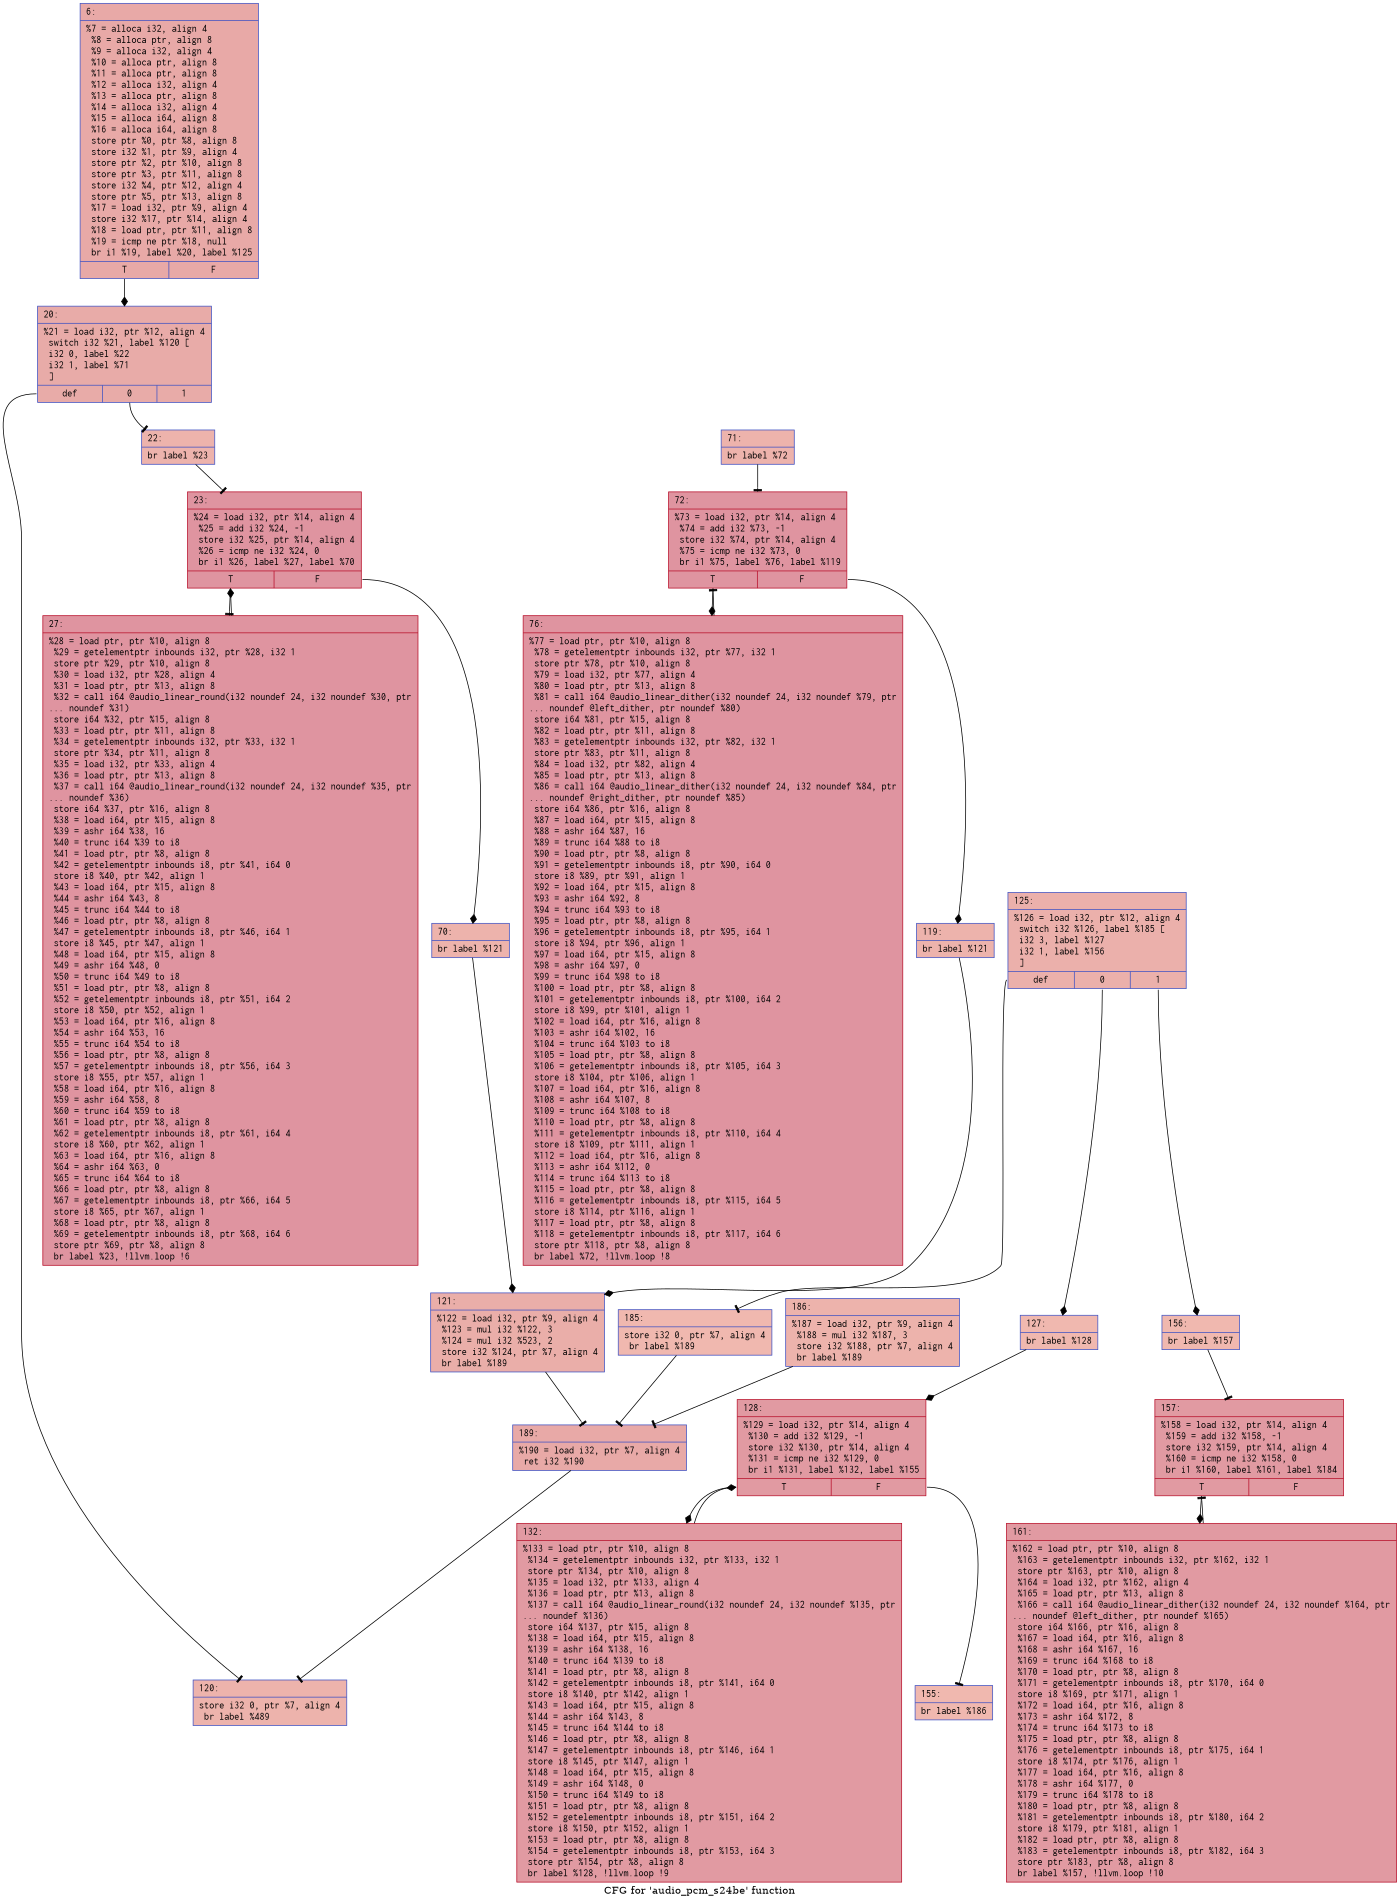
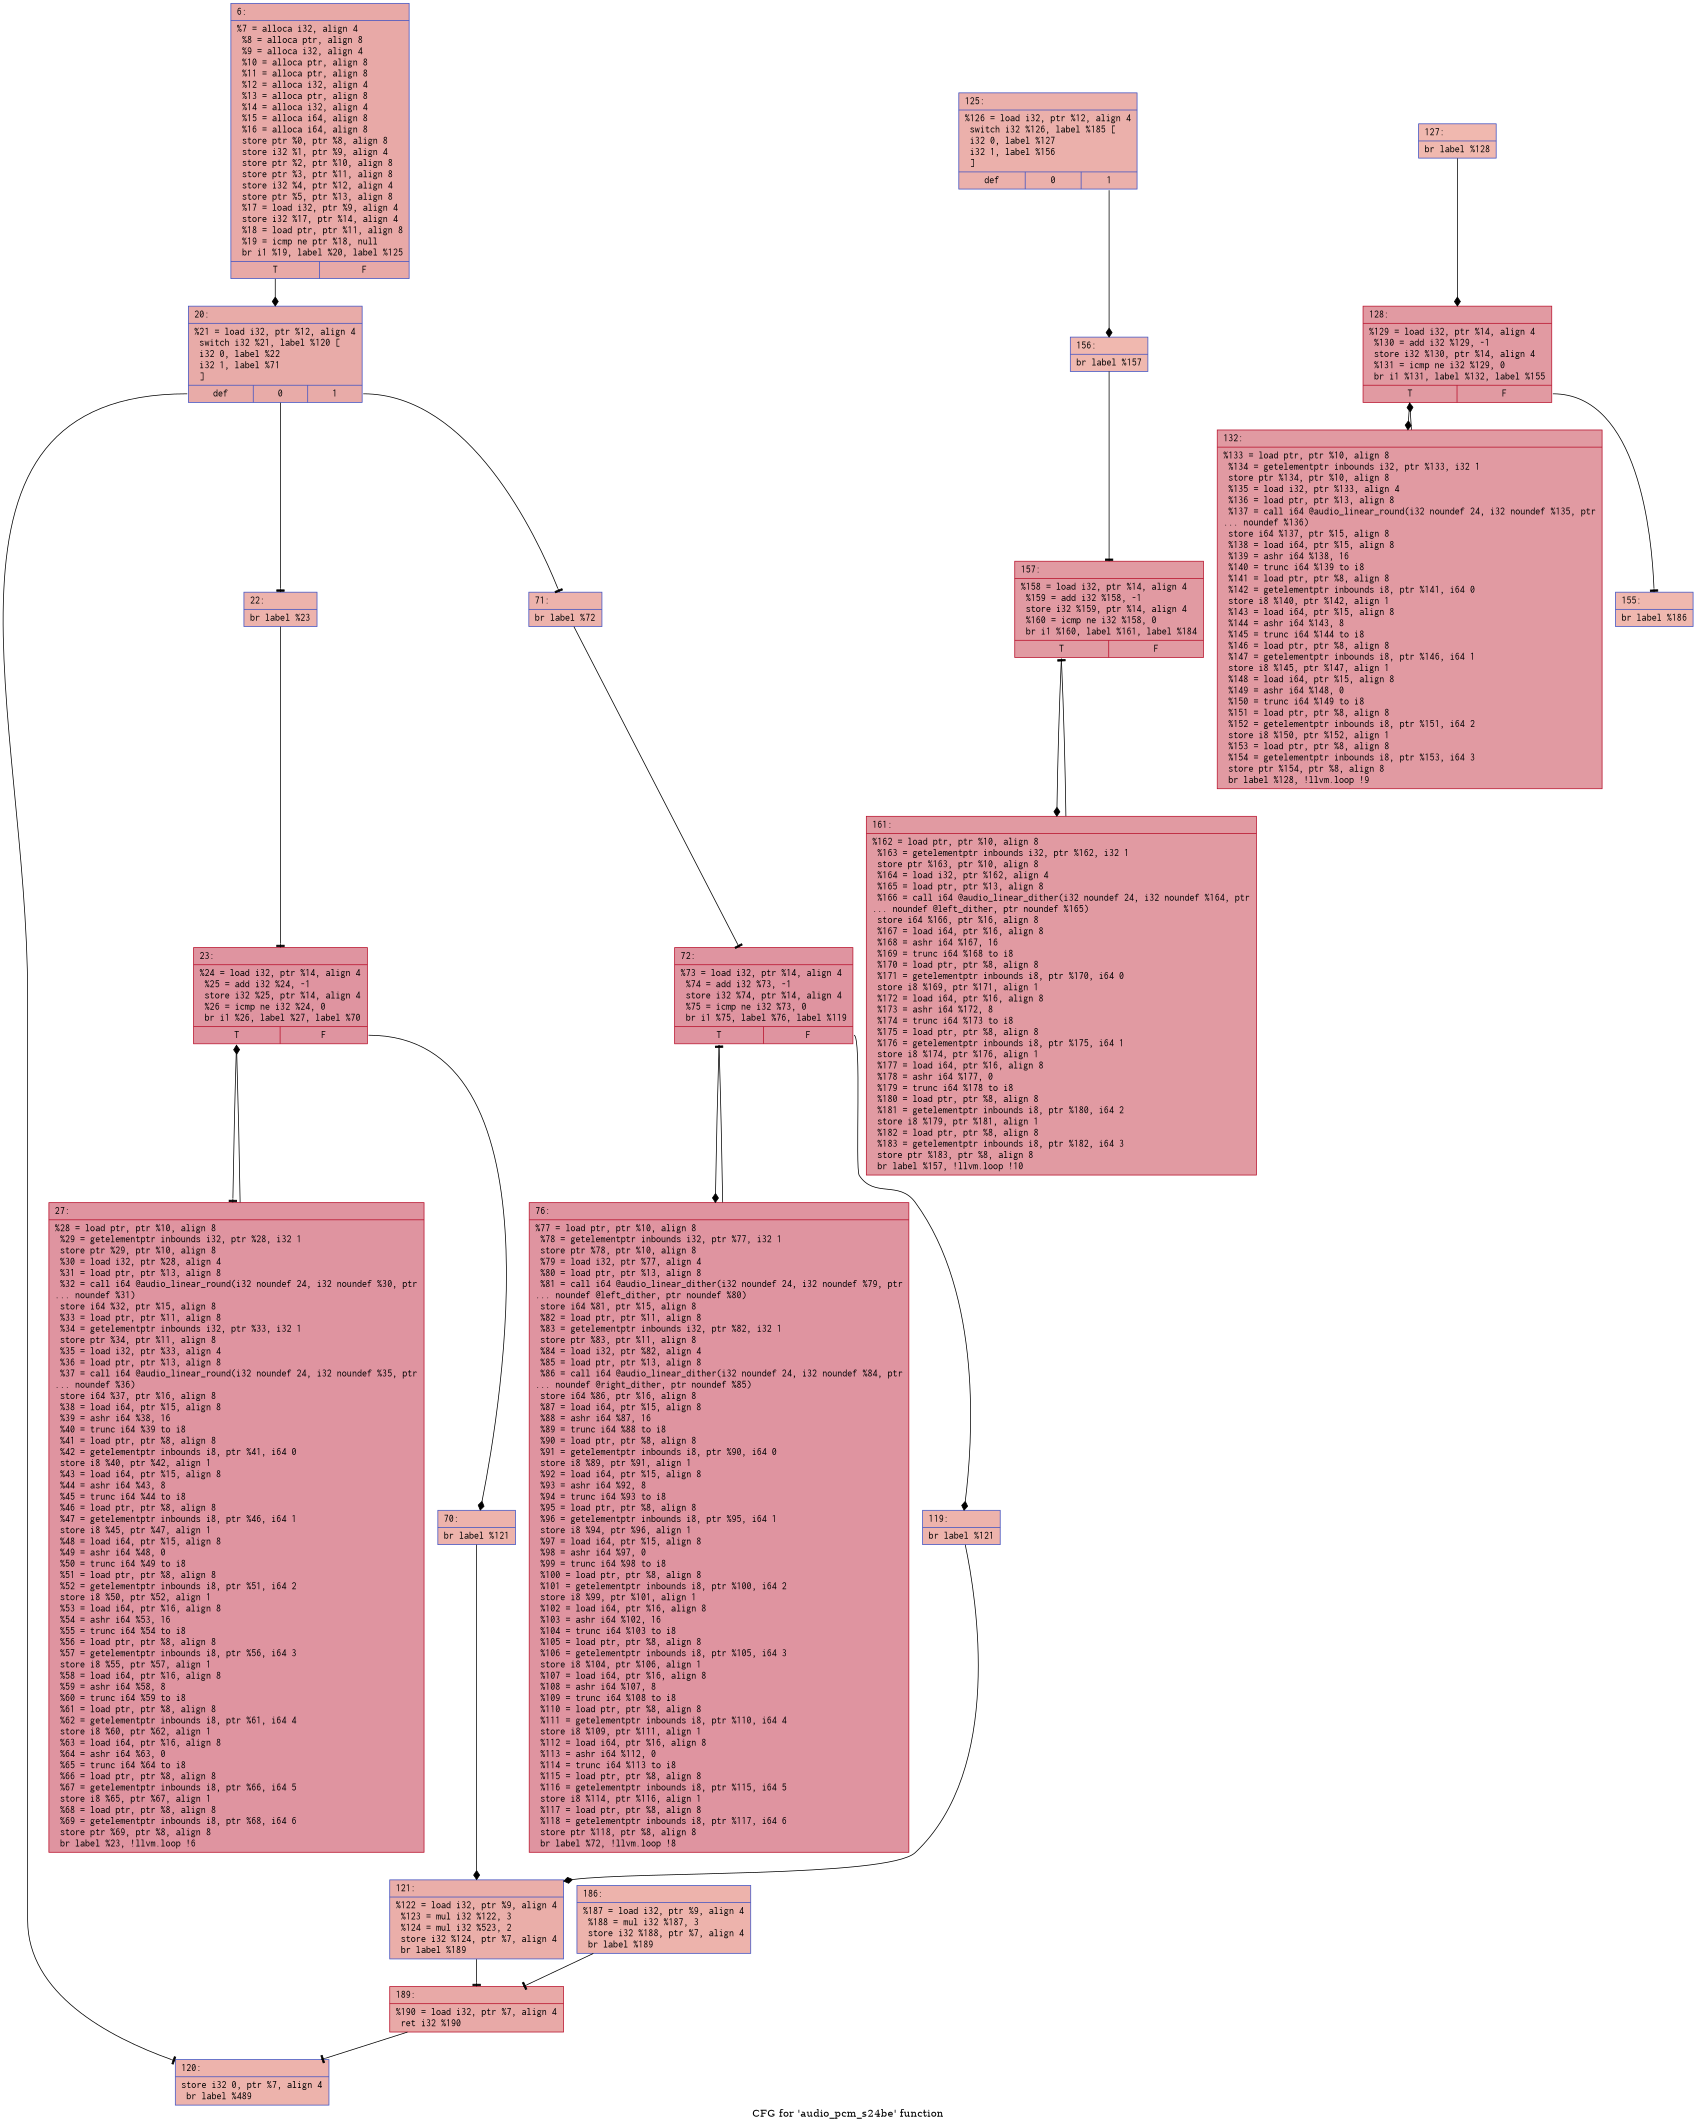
none -> (485, 463)
(1059, 940) -> (1010, 141)
(1091, 1149) -> none
(695, 1332) -> none
(600, 1448) -> (477, 2009)
